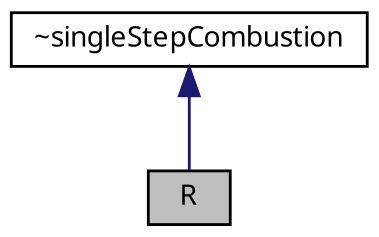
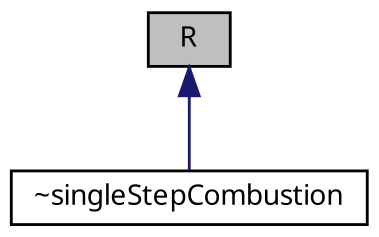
(189, 133) -> (189, 133)
